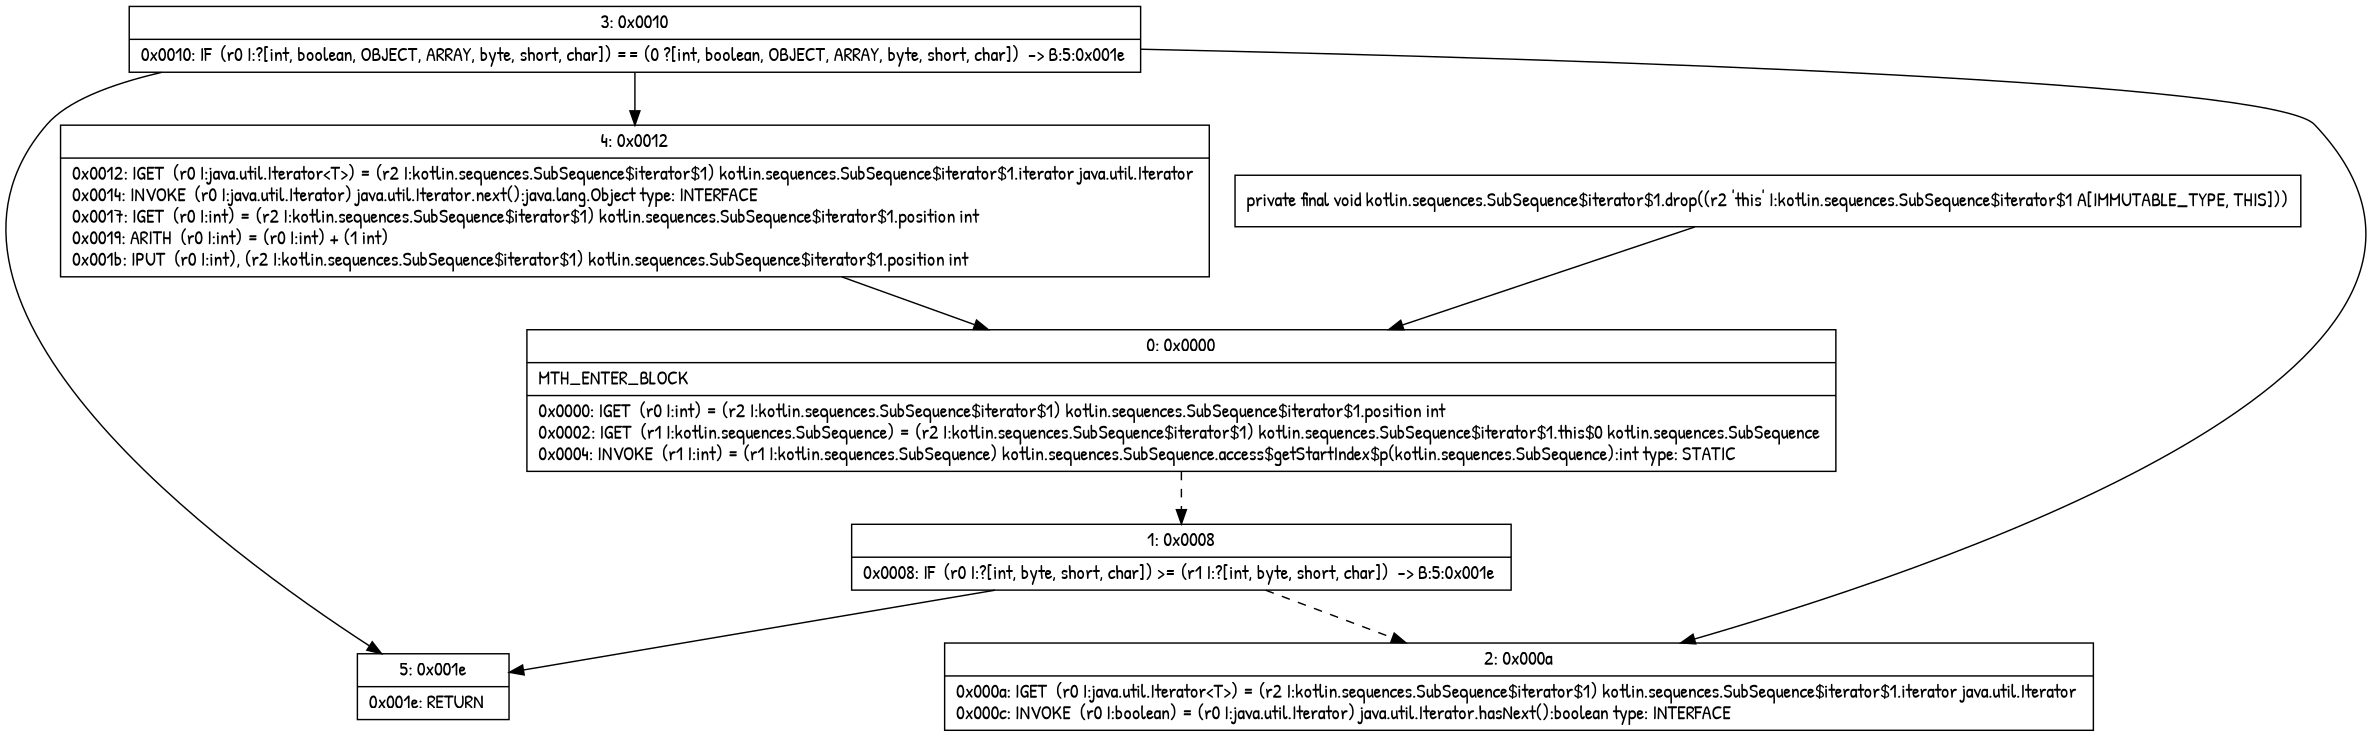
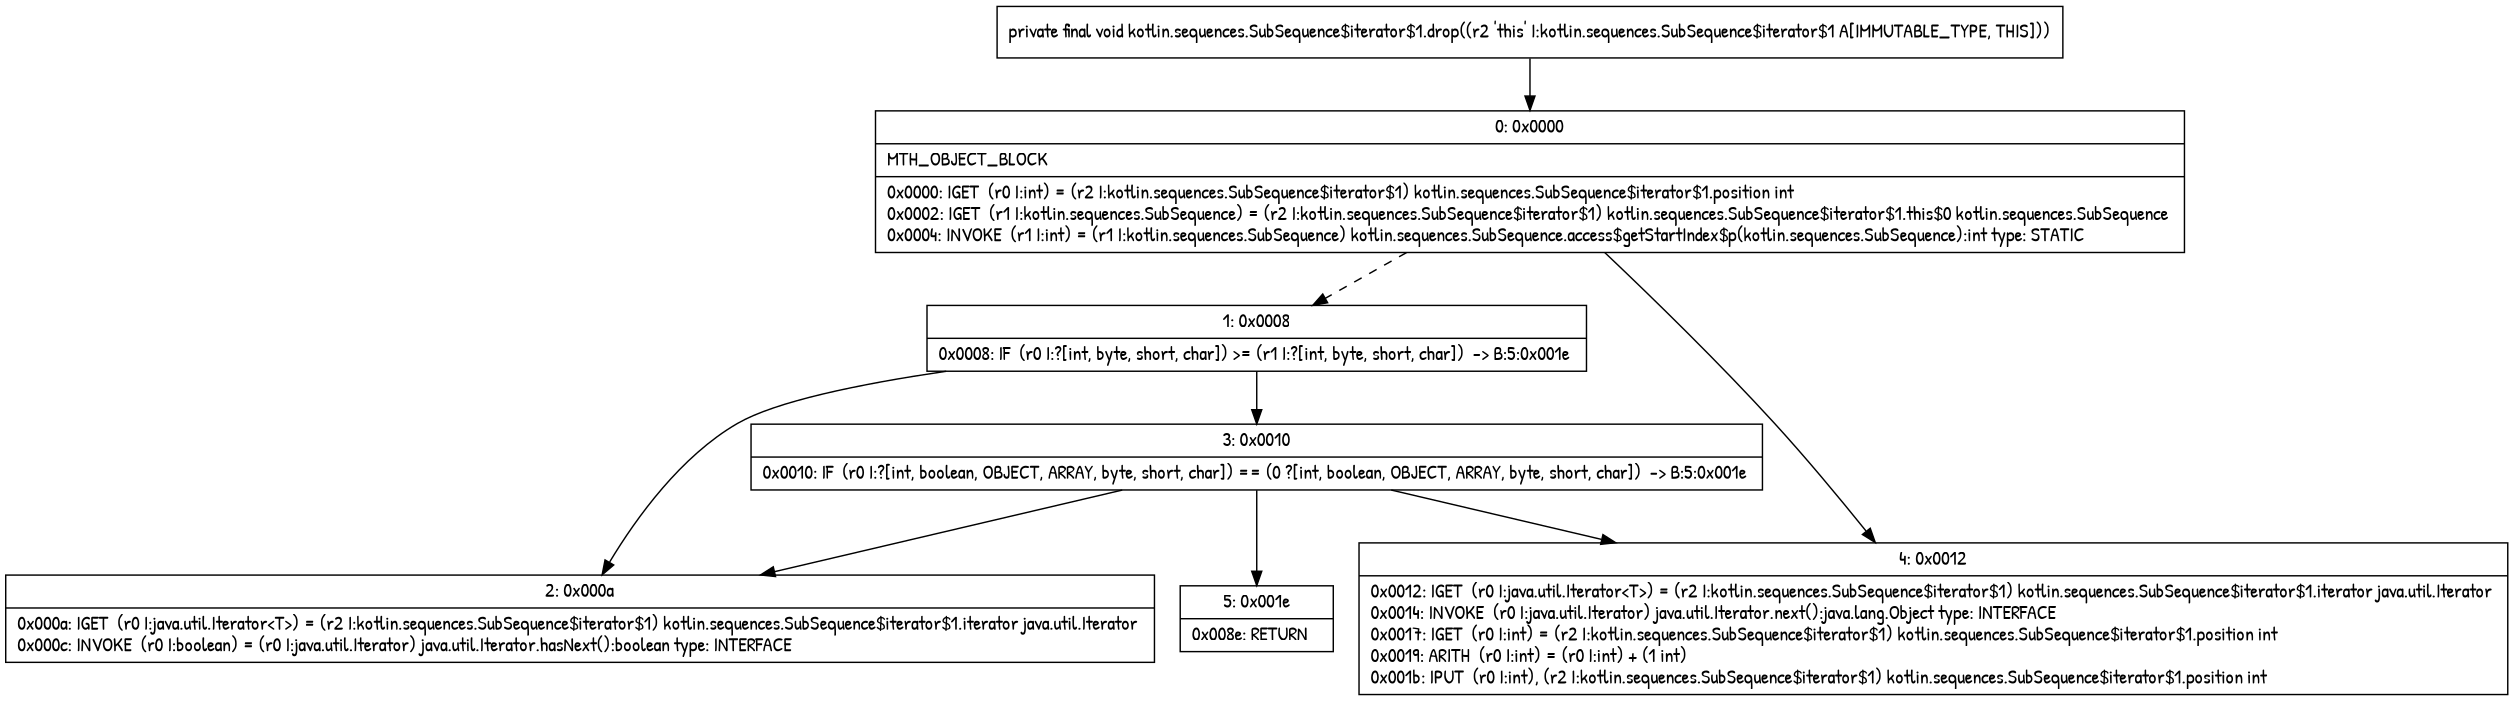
(908, 301) -> (1741, 387)
(614, 378) -> (968, 160)
(1329, 614) -> (749, 418)
(759, 630) -> (1257, 390)
(433, 702) -> (1257, 634)
